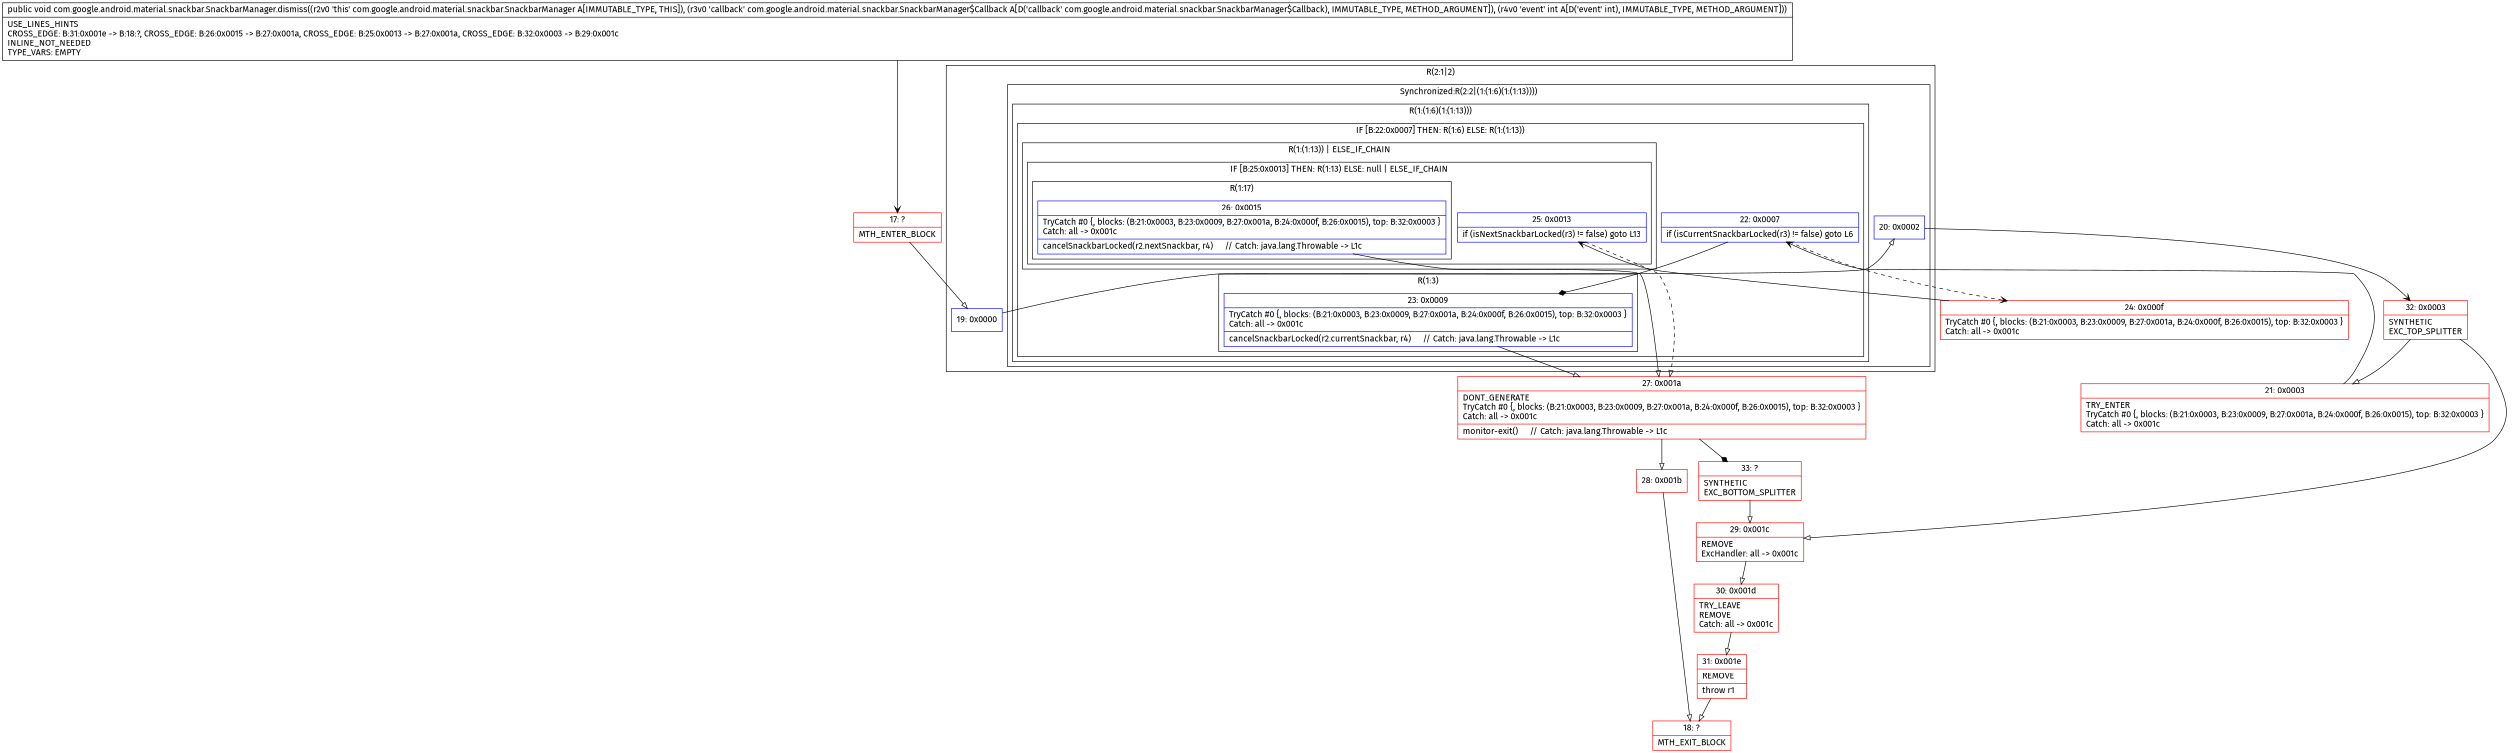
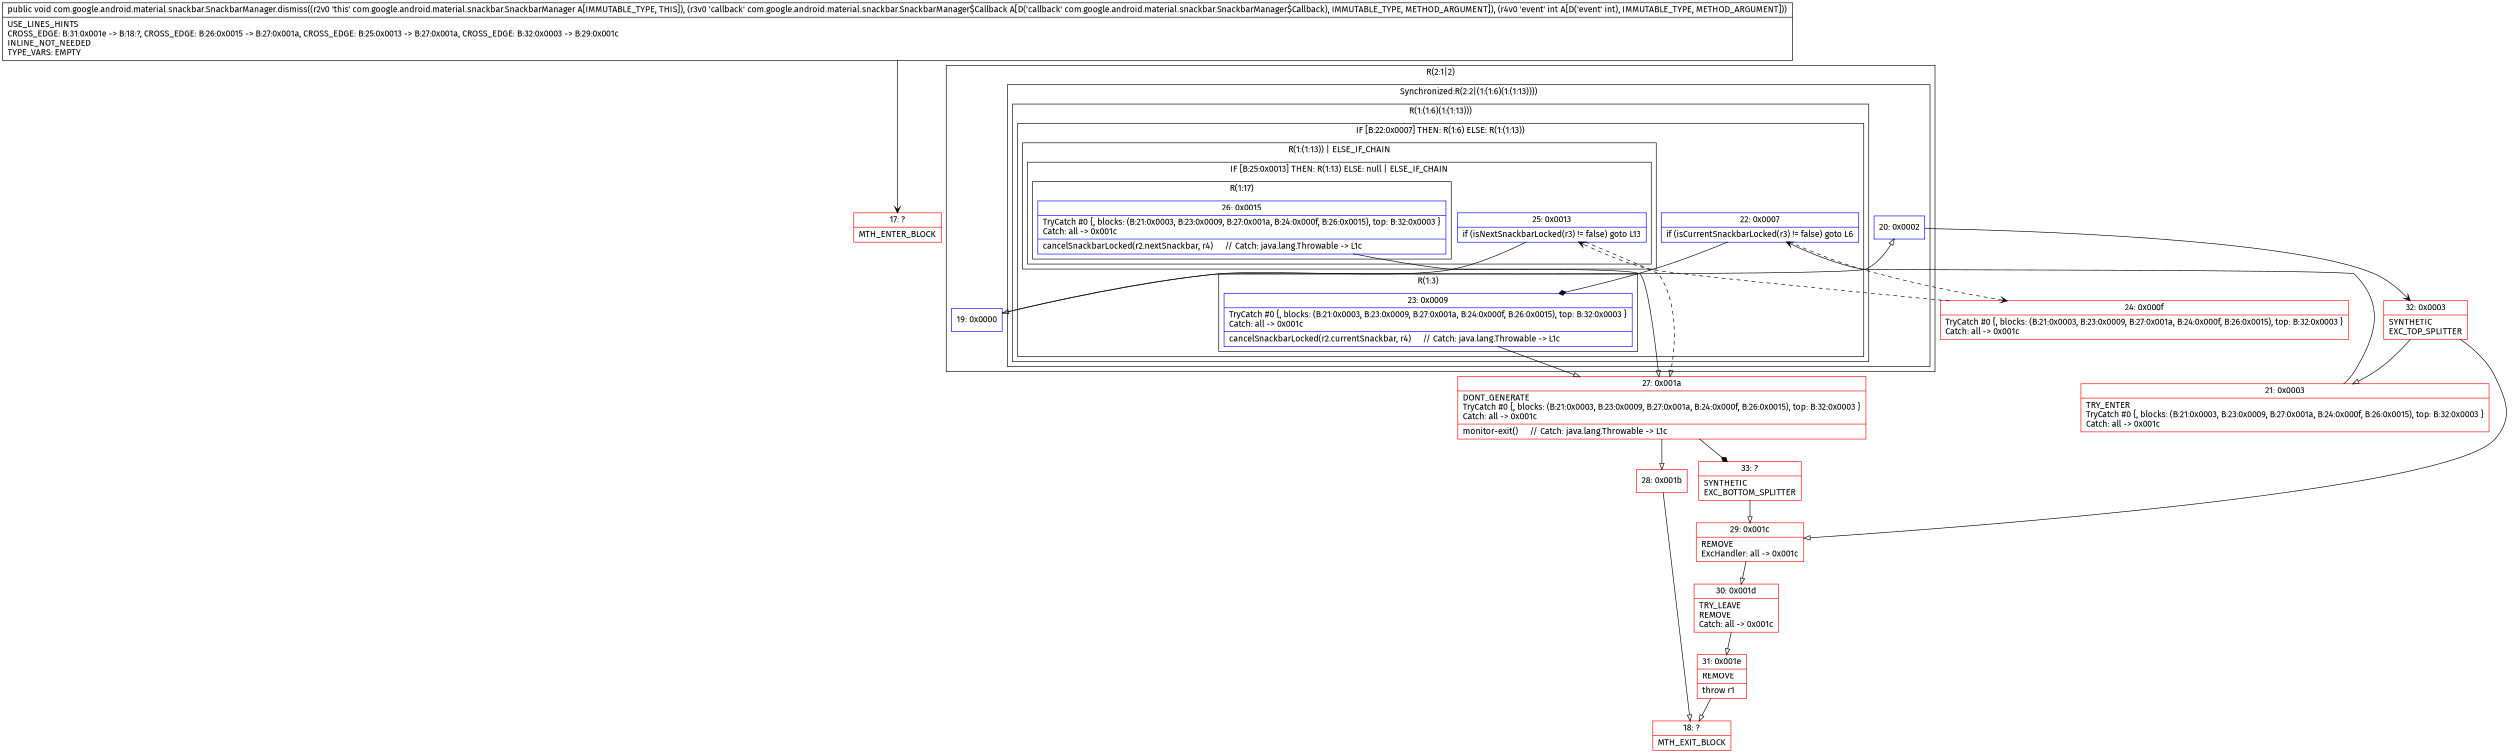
(936, 273) -> (1268, 273)
(1765, 283) -> (1765, 283)
